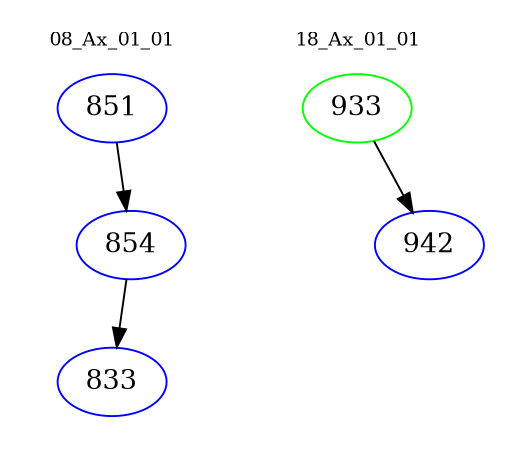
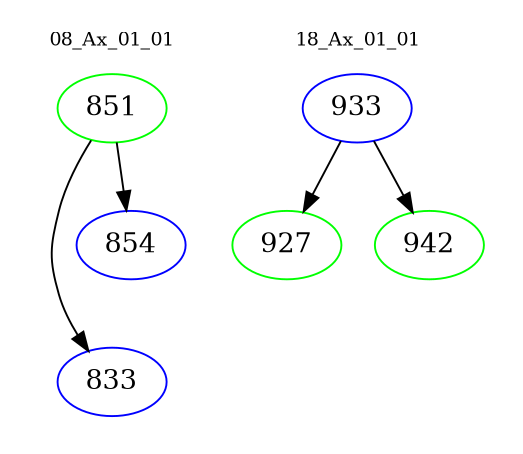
(112, 108) -> (112, 108)
(357, 108) -> (357, 108)
none -> (287, 245)
(429, 245) -> (429, 245)
(123, 304) -> (53, 236)
